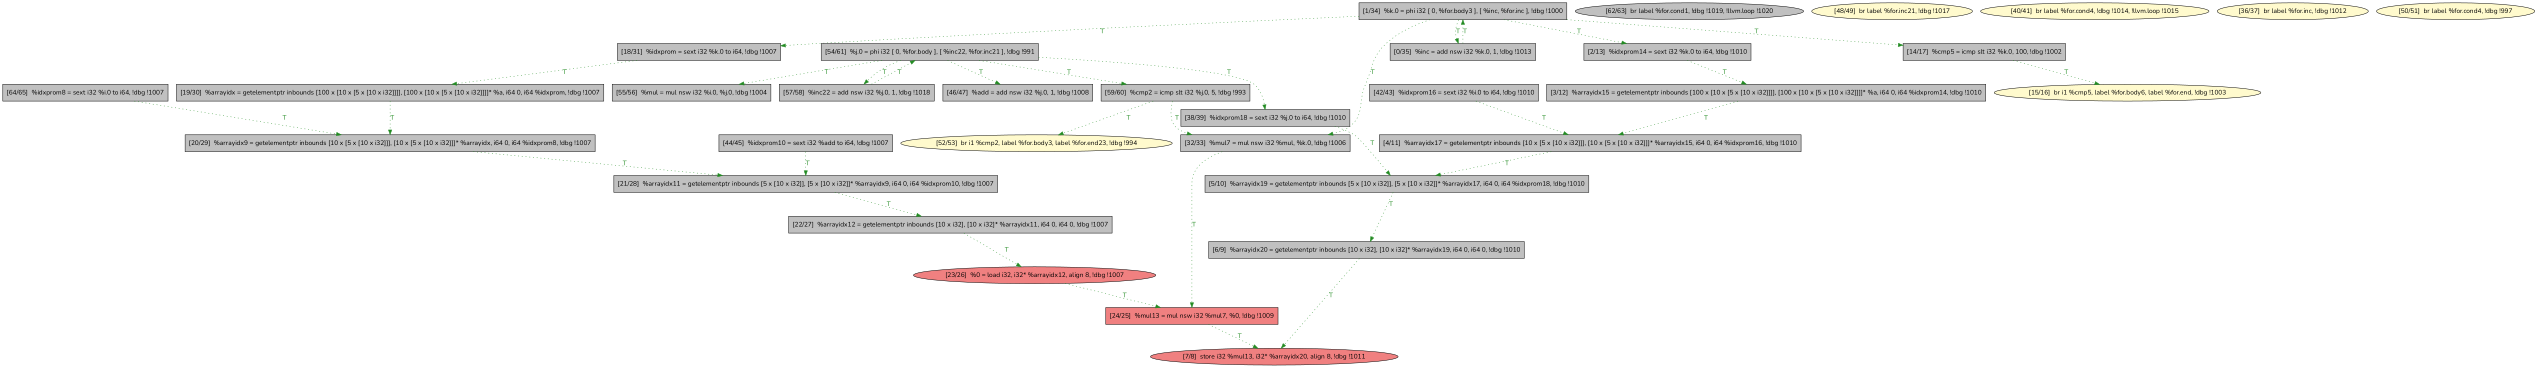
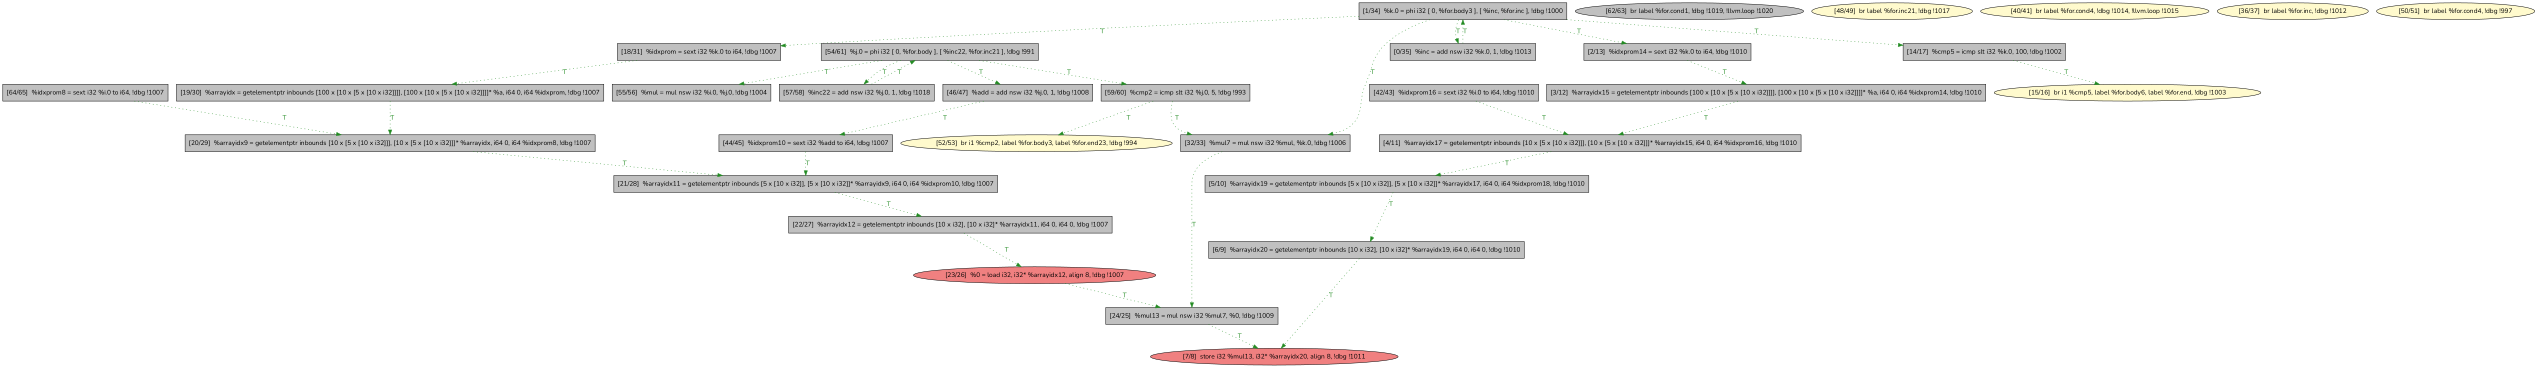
none -> (914, 117)
(1265, 118) -> none
(1192, 316) -> (1192, 316)
